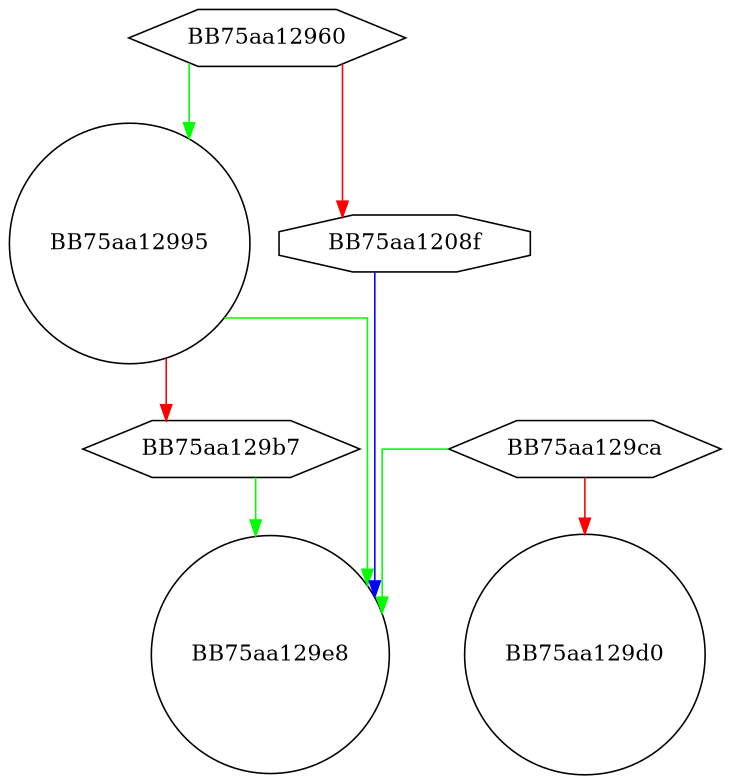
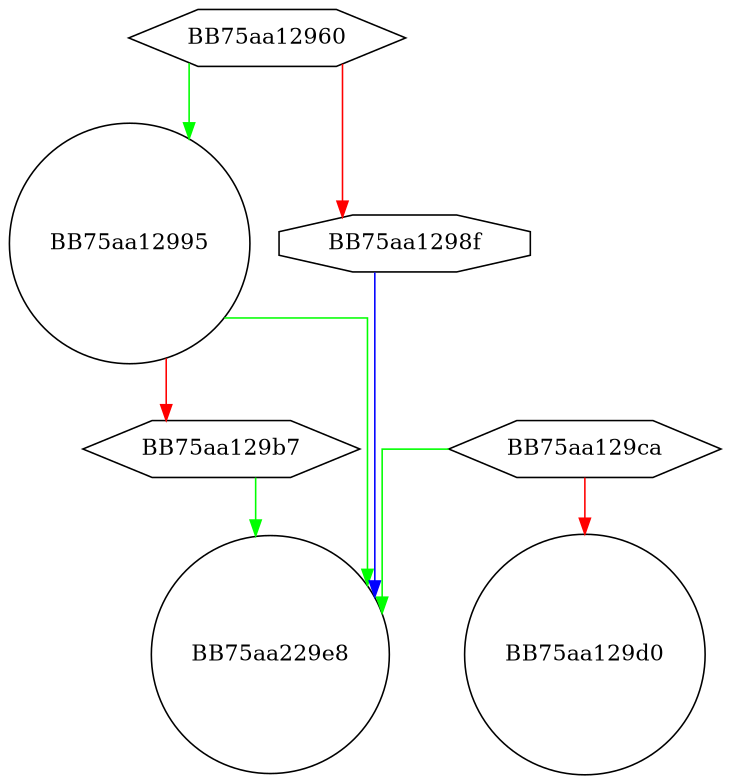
(405, 243) -> (405, 243)
(270, 655) -> (270, 655)
